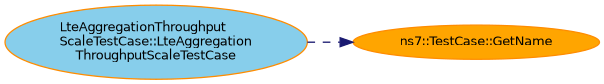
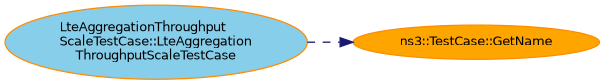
(476, 42) -> (476, 42)
